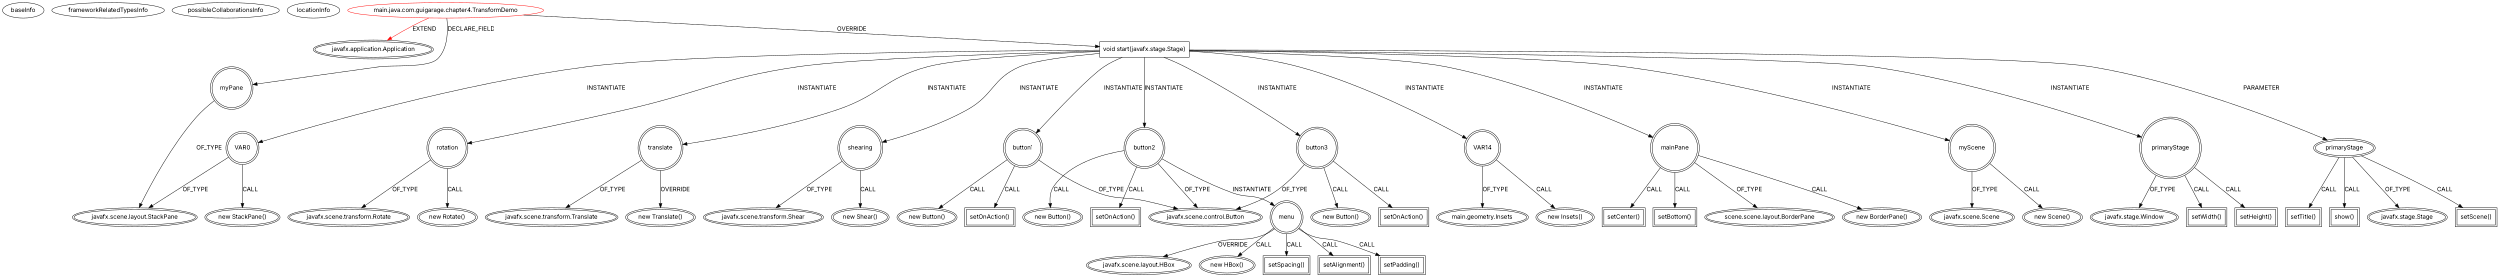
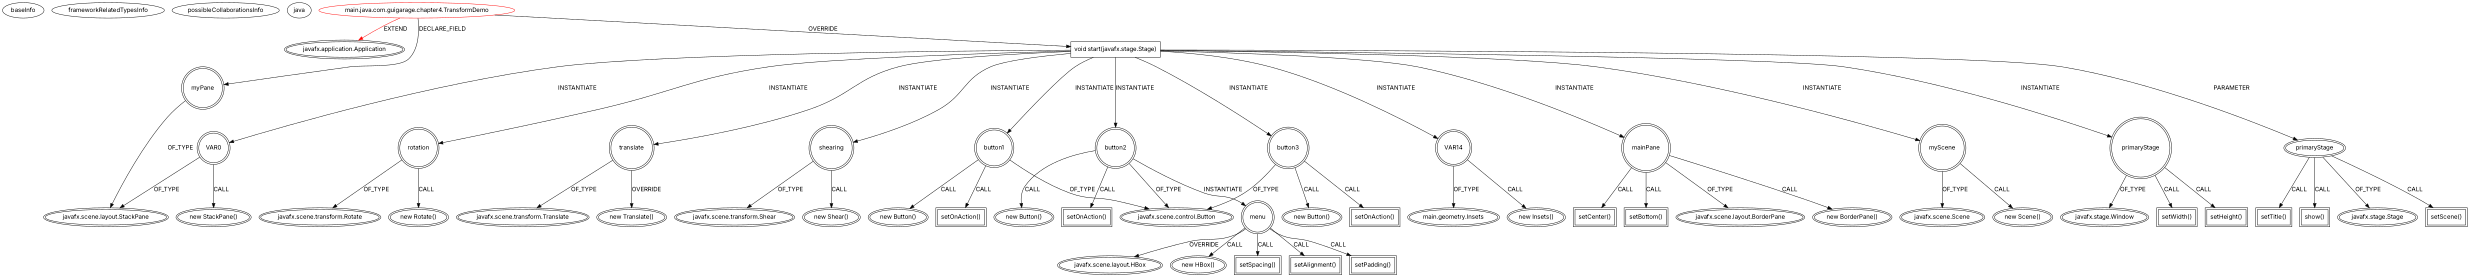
(313, 10) -> (299, 10)
(1770, 217) -> (1740, 217)
